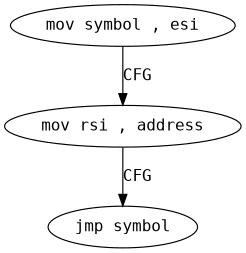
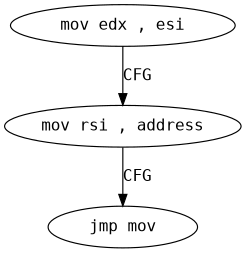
(123, 25) -> (123, 25)
(123, 227) -> (123, 227)
